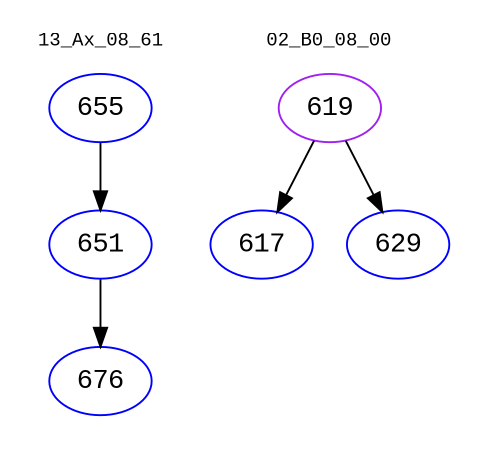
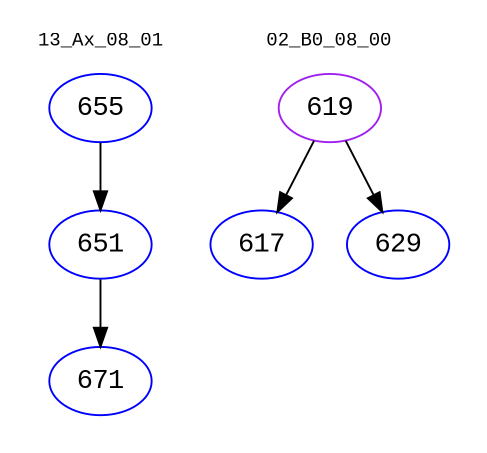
(101, 41) -> (101, 41)
(100, 381) -> (100, 381)
